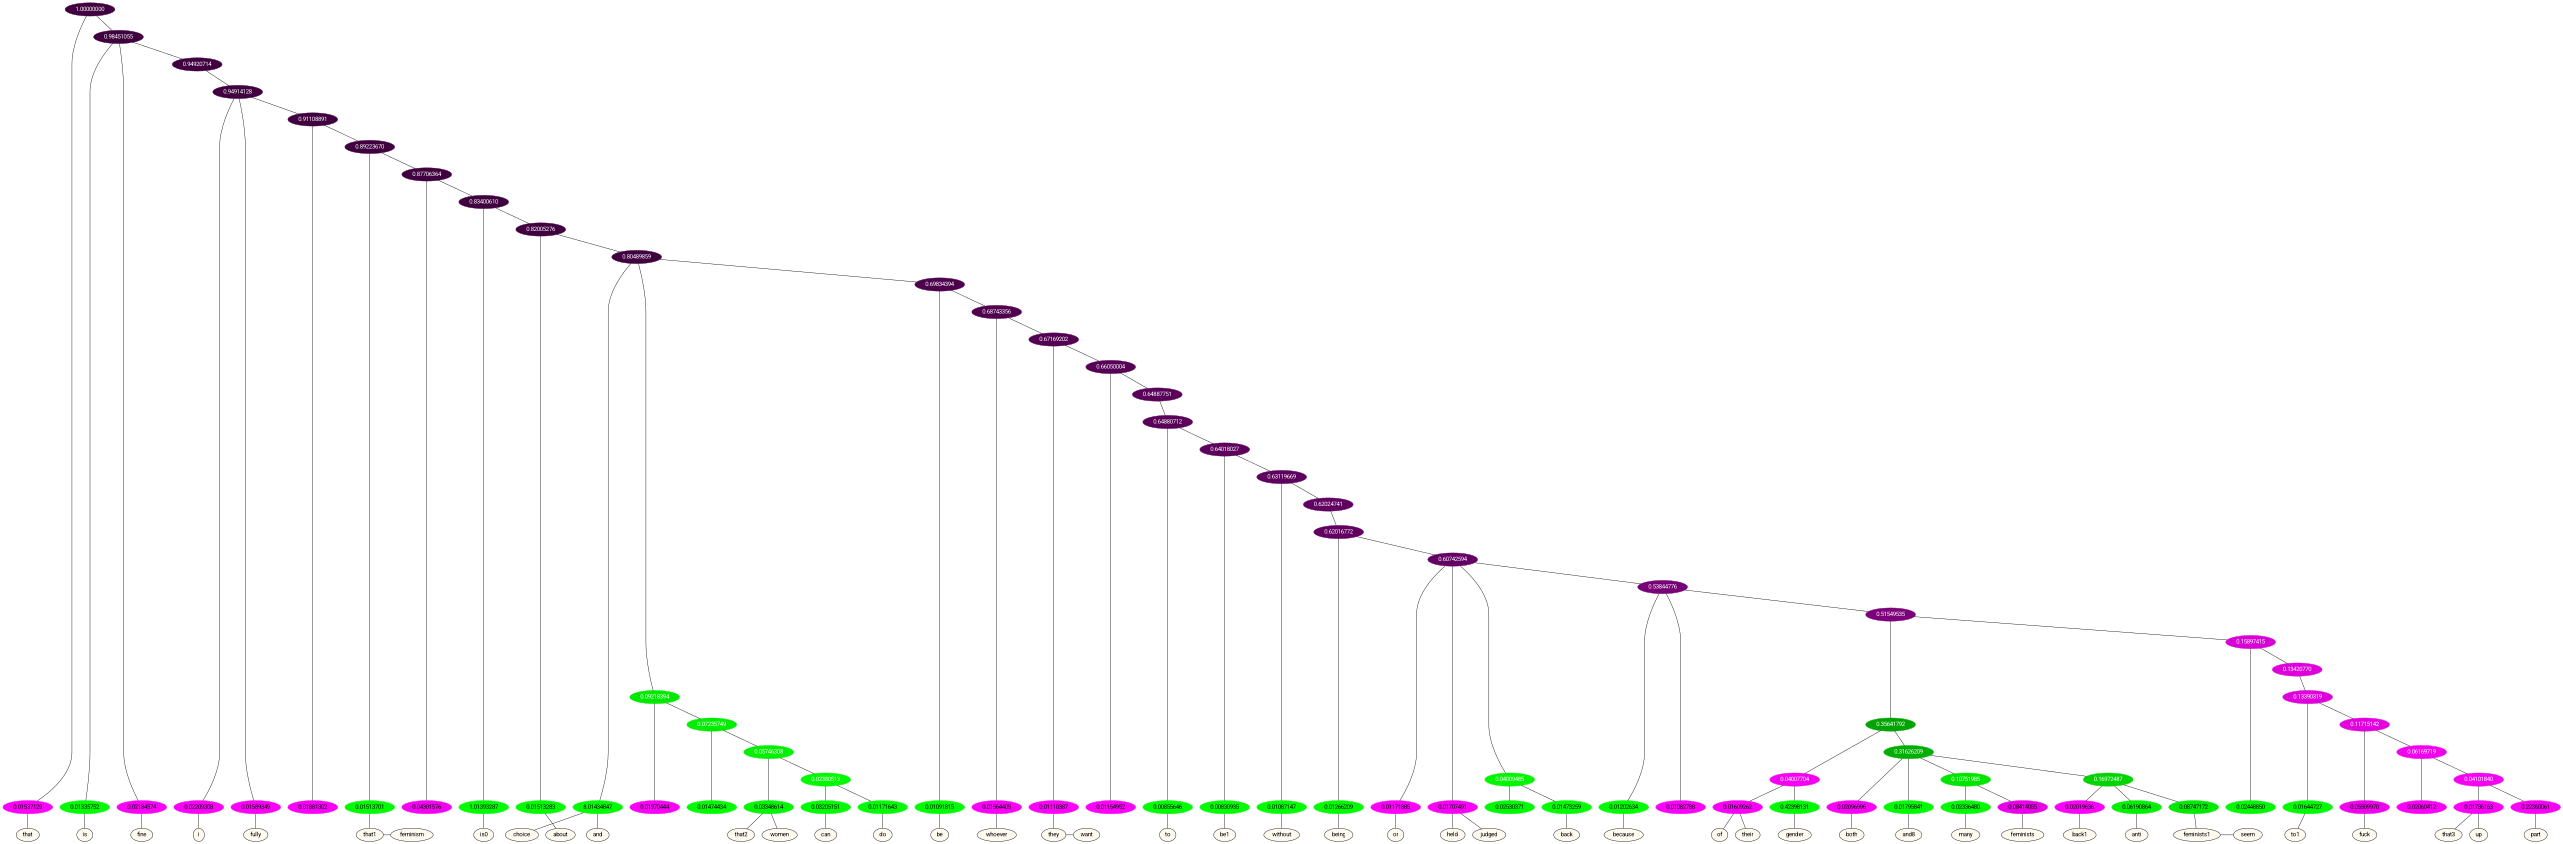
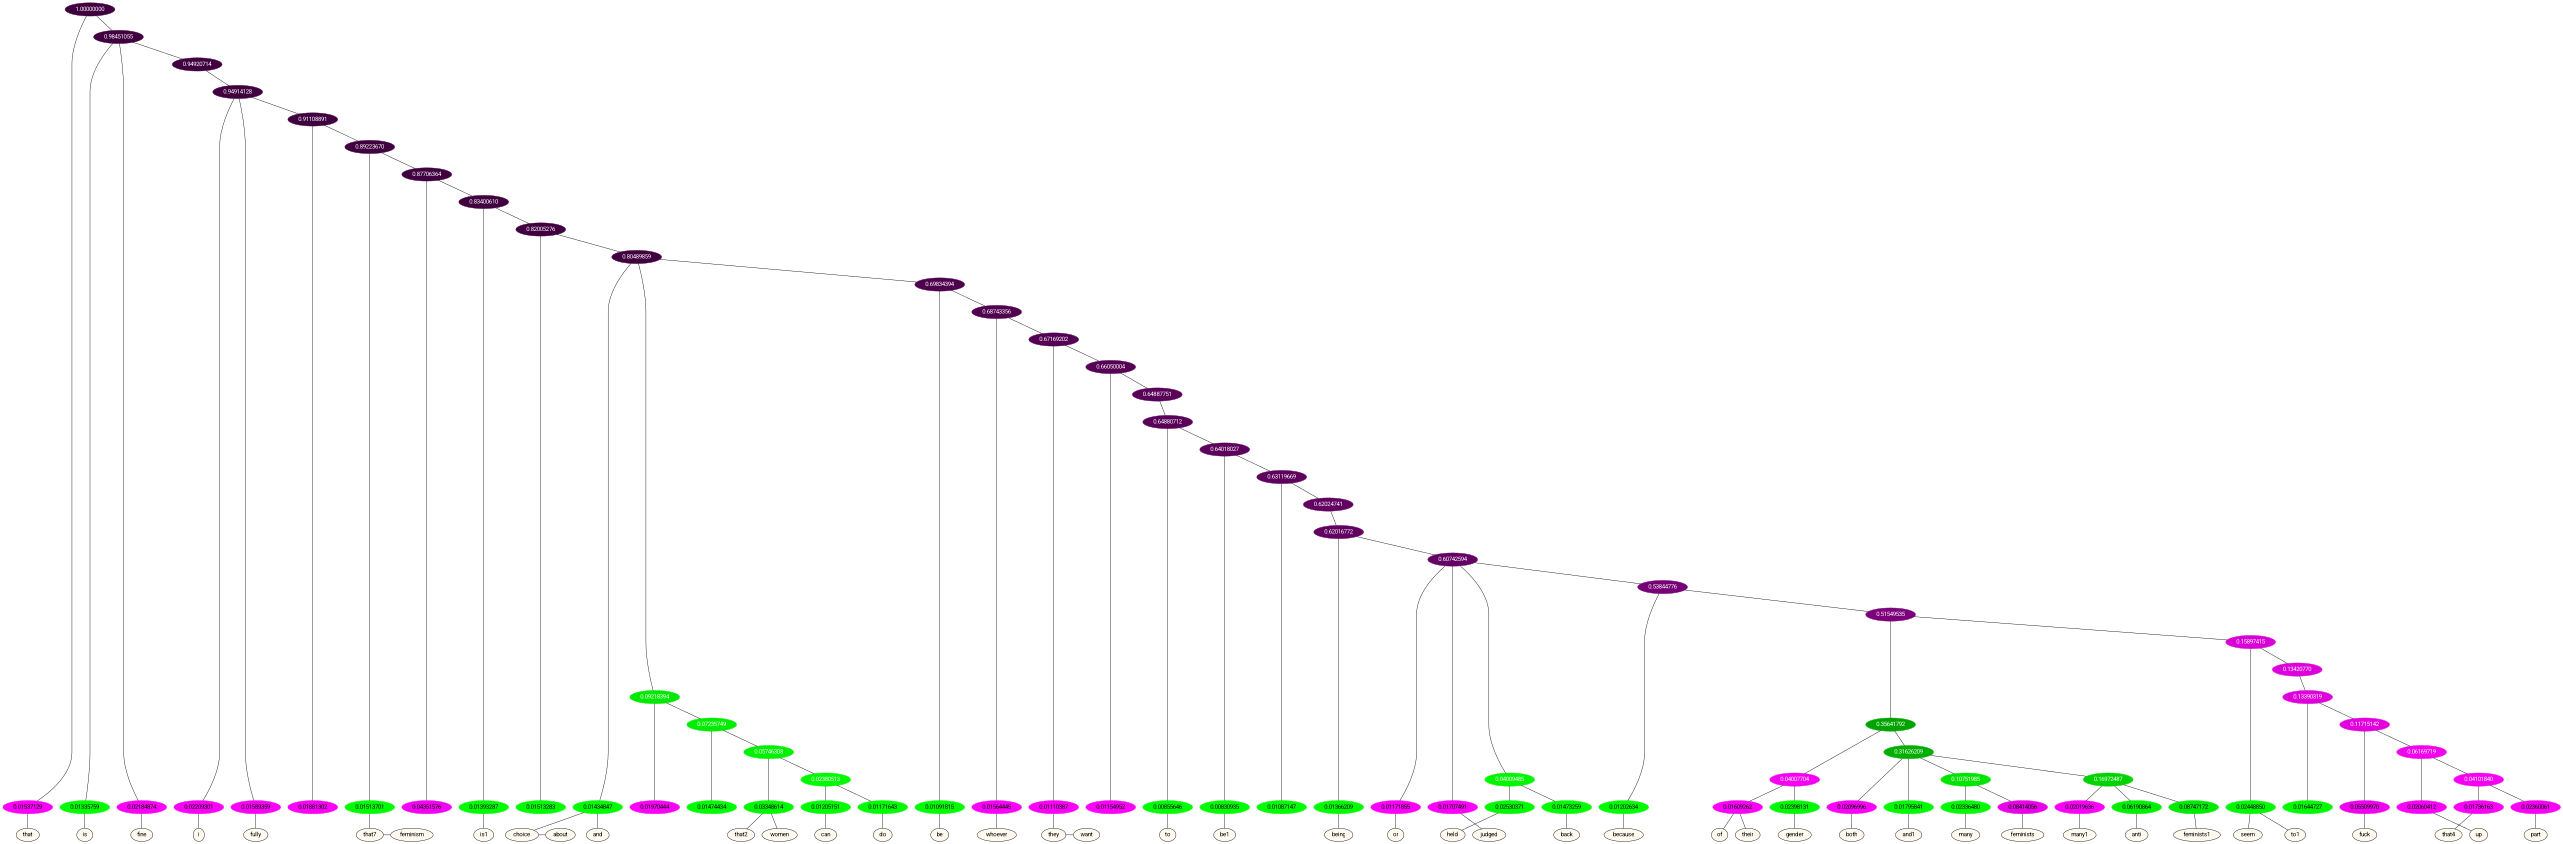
(85, 807) -> (85, 807)
(142, 807) -> (142, 807)
(199, 807) -> (199, 807)
(256, 807) -> (256, 807)
(427, 807) -> (427, 807)
(484, 807) -> (484, 807)
(598, 807) -> (598, 807)
(826, 807) -> (826, 807)
(997, 807) -> (997, 807)
(1339, 807) -> (1339, 807)
(1396, 807) -> (1396, 807)
(1681, 807) -> none
(1795, 807) -> (1795, 807)
(2023, 807) -> (2023, 807)
(2536, 807) -> (2536, 807)
(551, 821) -> (542, 835)
(1453, 821) -> (1480, 822)
(2301, 821) -> (2274, 822)
(2479, 821) -> (2452, 822)
(370, 835) -> (370, 835)
(484, 835) -> (484, 835)
(1282, 835) -> none
(1909, 835) -> (1909, 835)
(2080, 835) -> (2080, 835)
(2227, 835) -> (2249, 821)
(2449, 835) -> (2449, 835)
